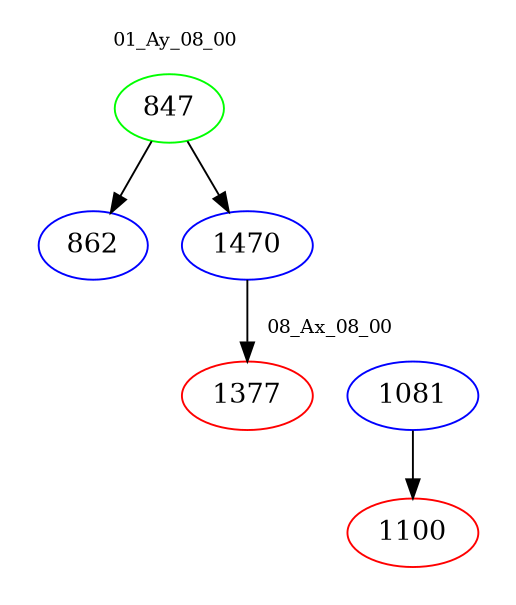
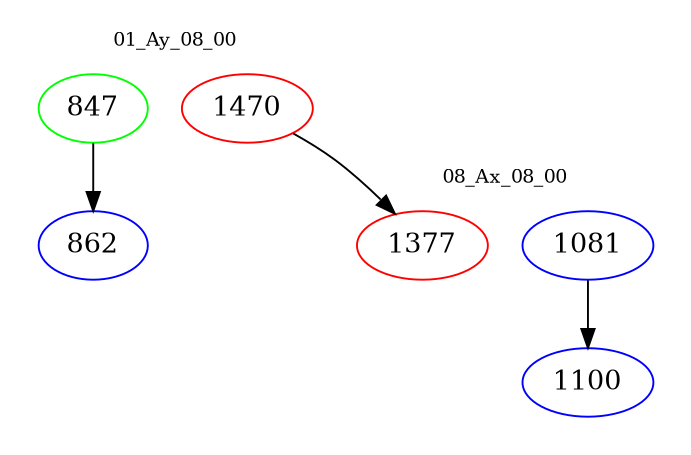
(203, 168) -> none
(247, 245) -> (247, 108)
(413, 533) -> (588, 382)
